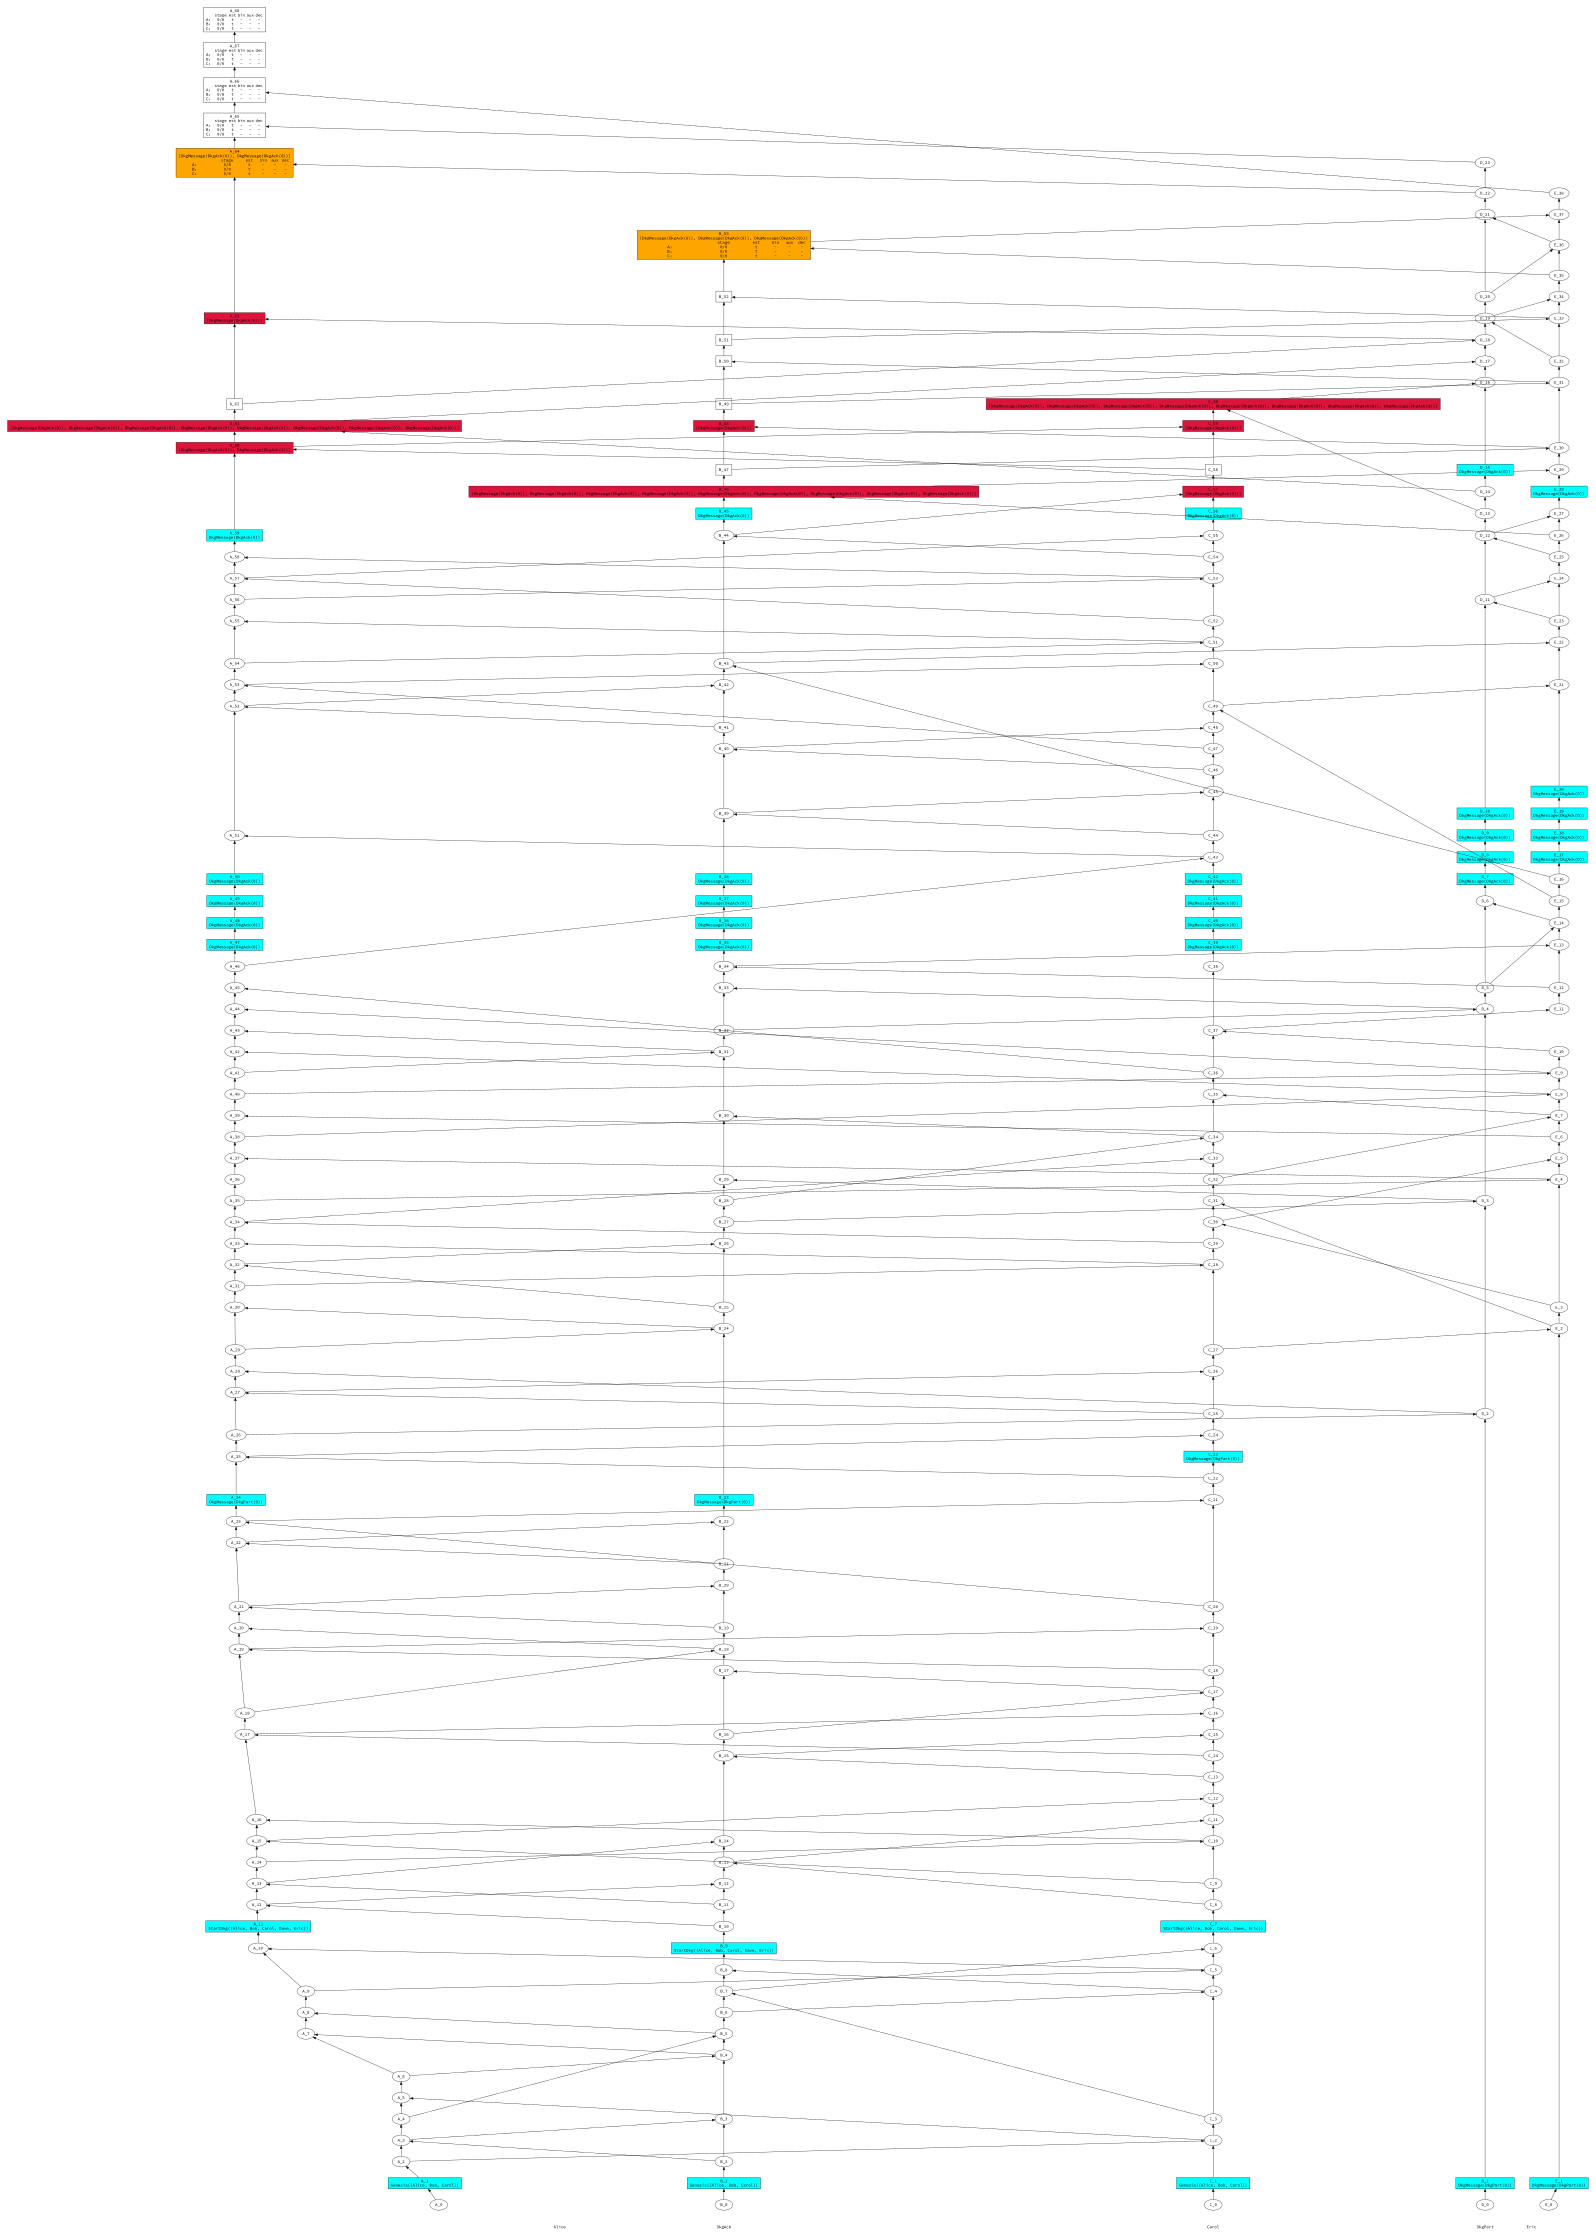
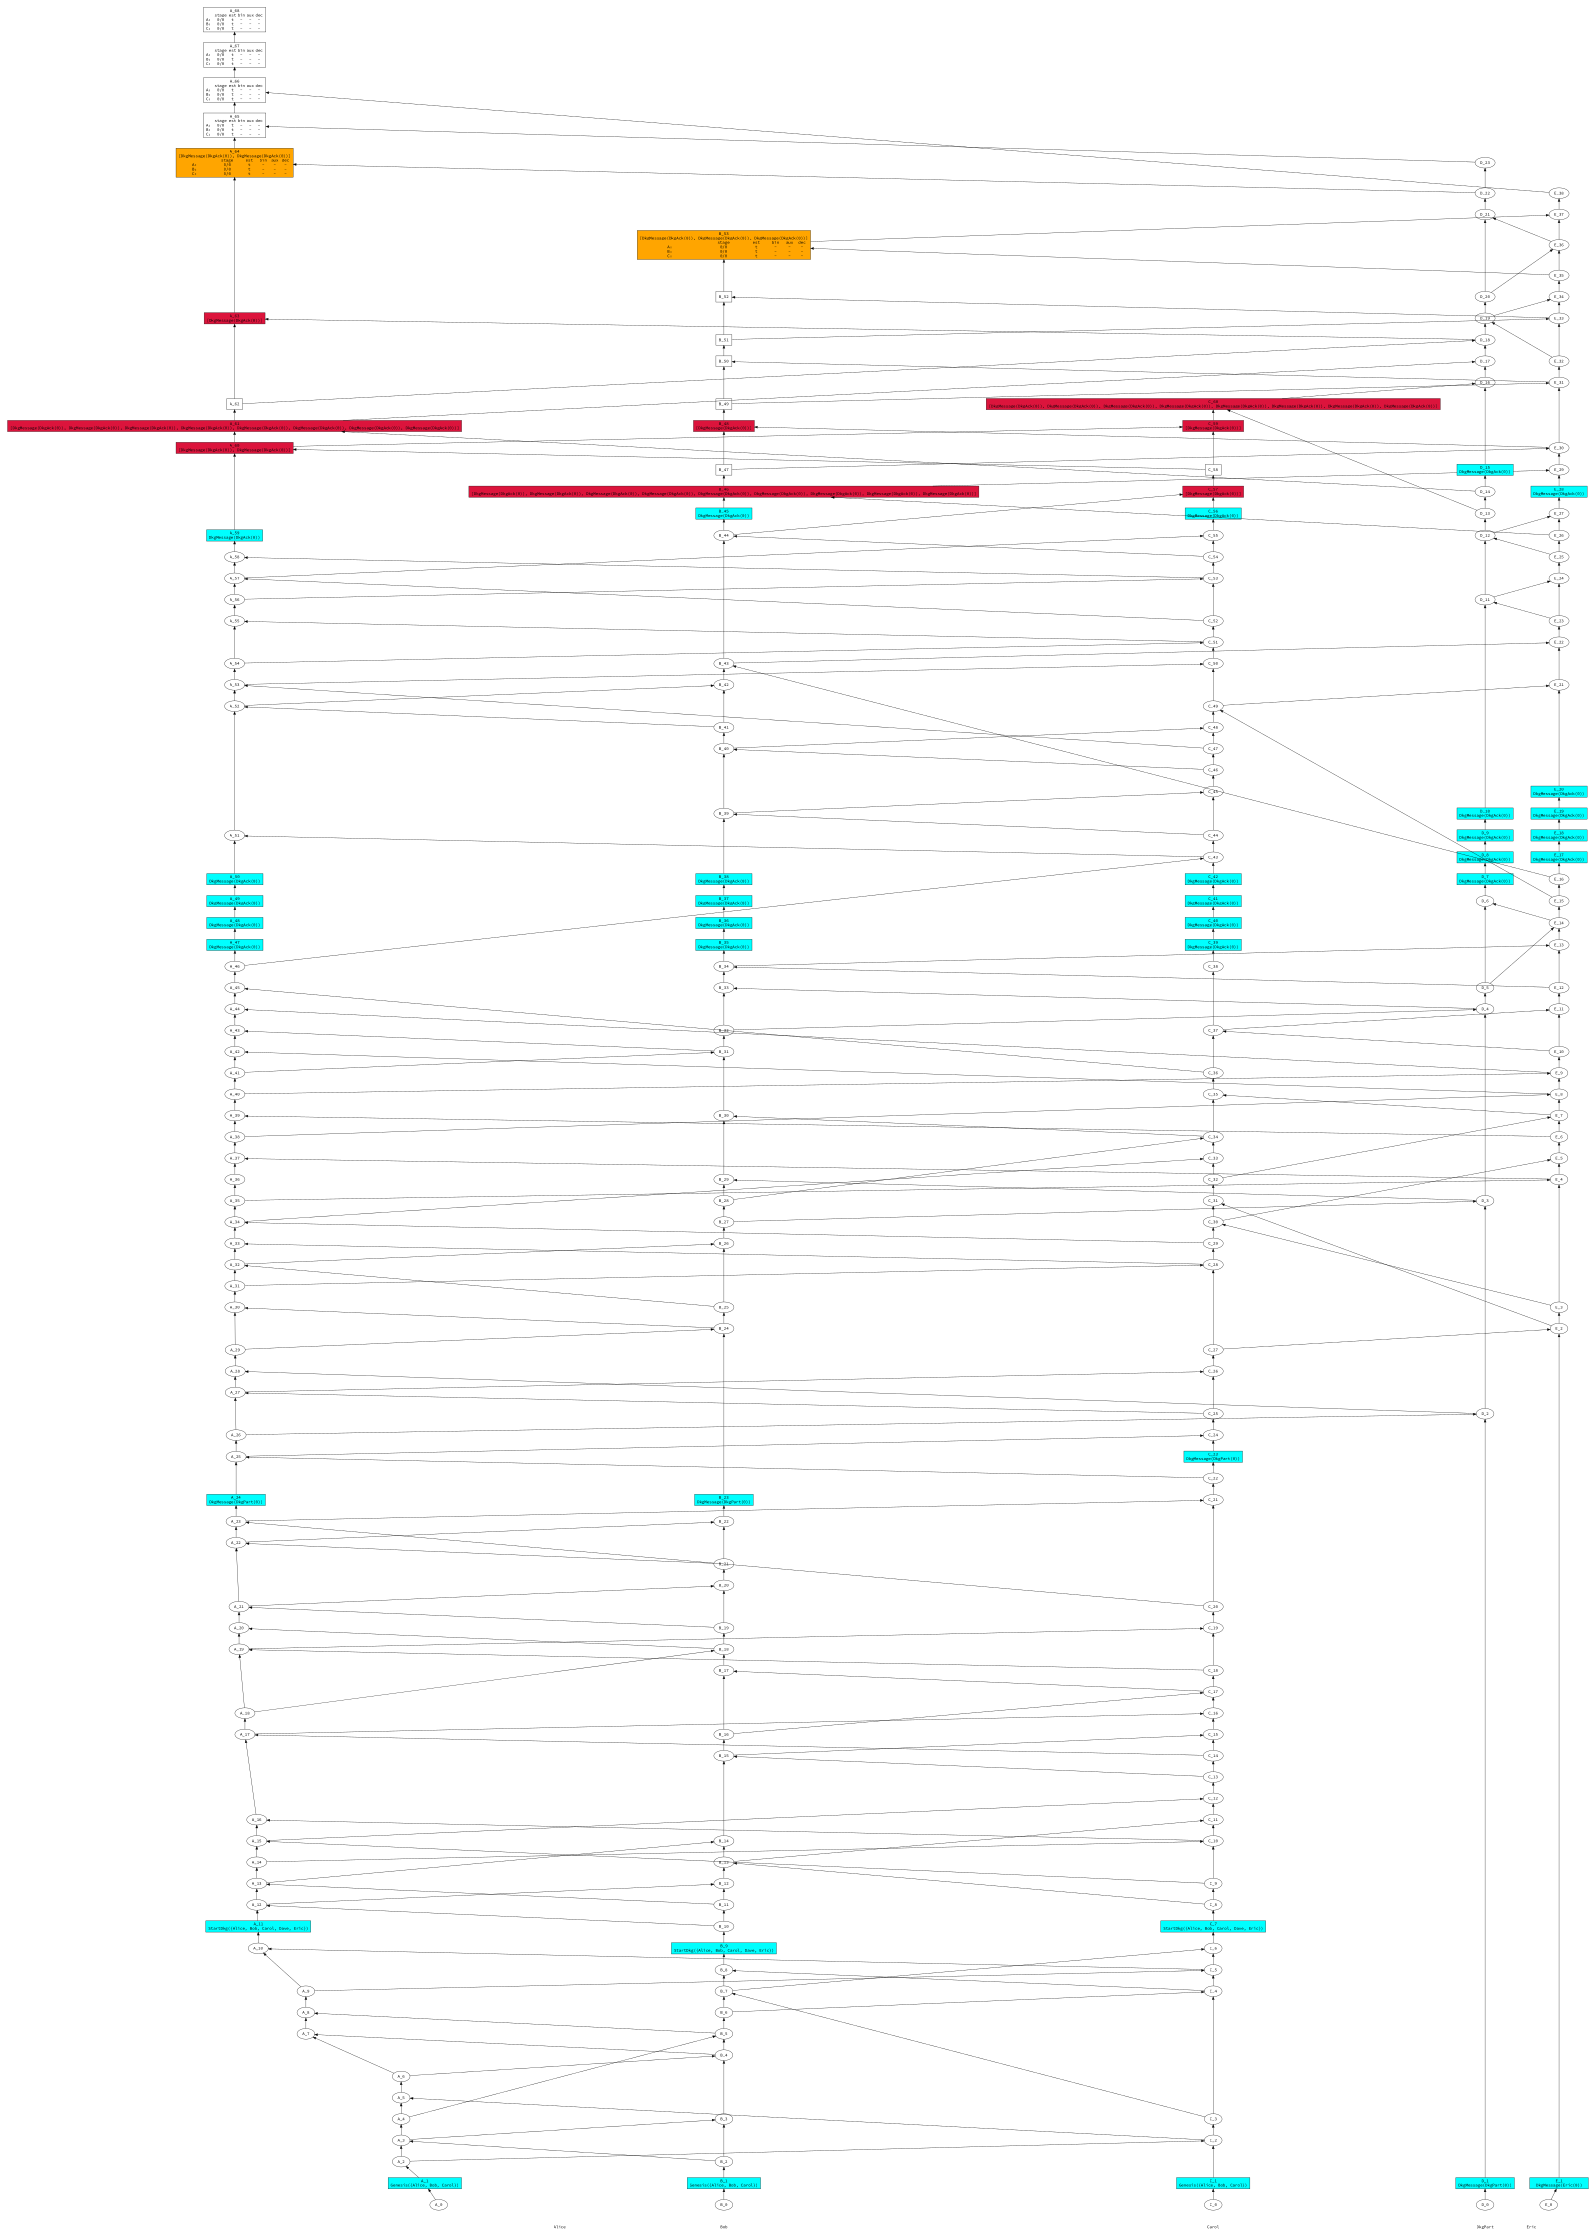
none -> (1559, 1032)
(1559, 2185) -> (1559, 2185)
(724, 2227) -> (724, 2227)
